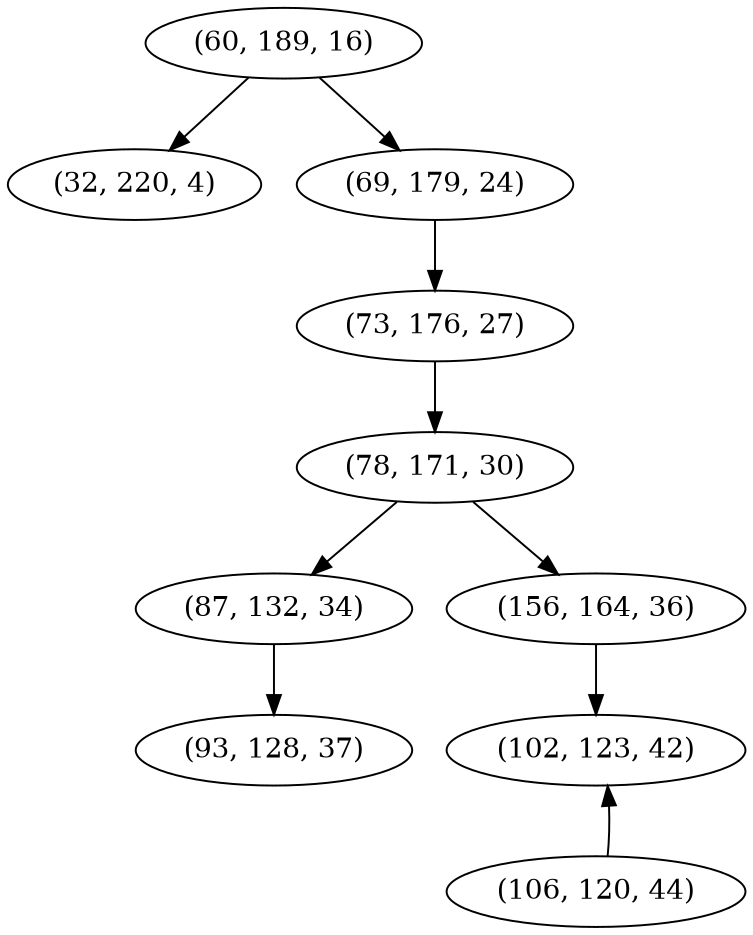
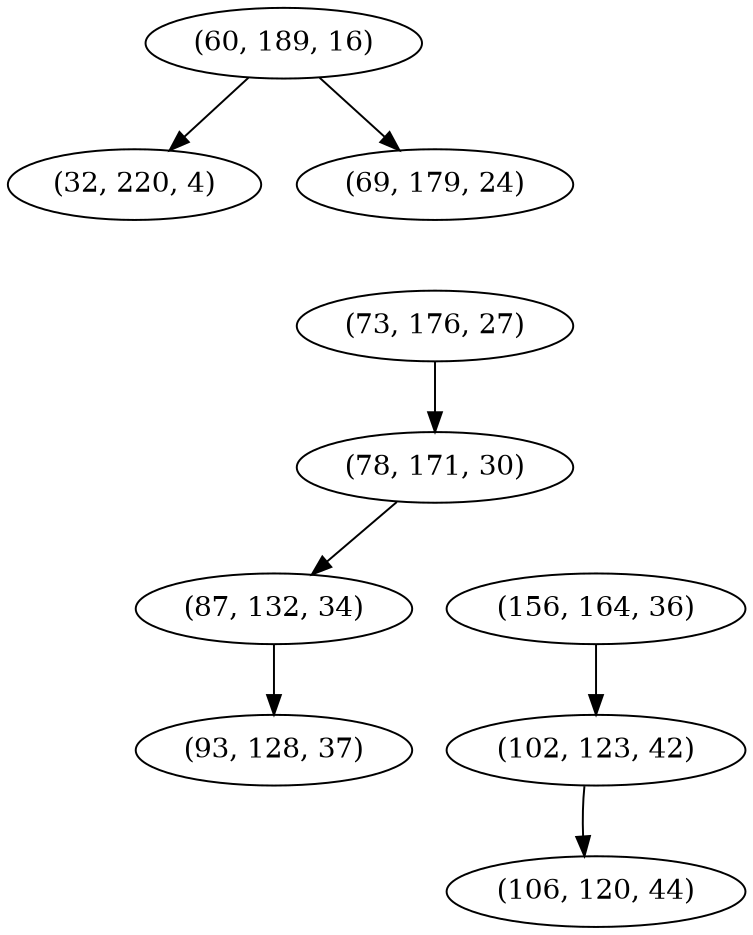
(435, 246) -> none
(508, 532) -> none
(609, 831) -> (583, 811)
